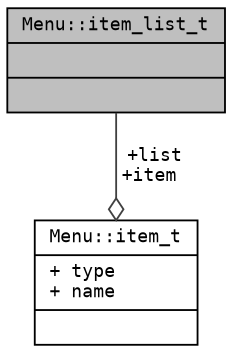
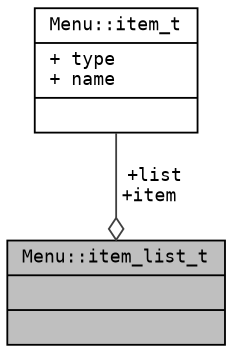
(116, 155) -> (116, 175)
